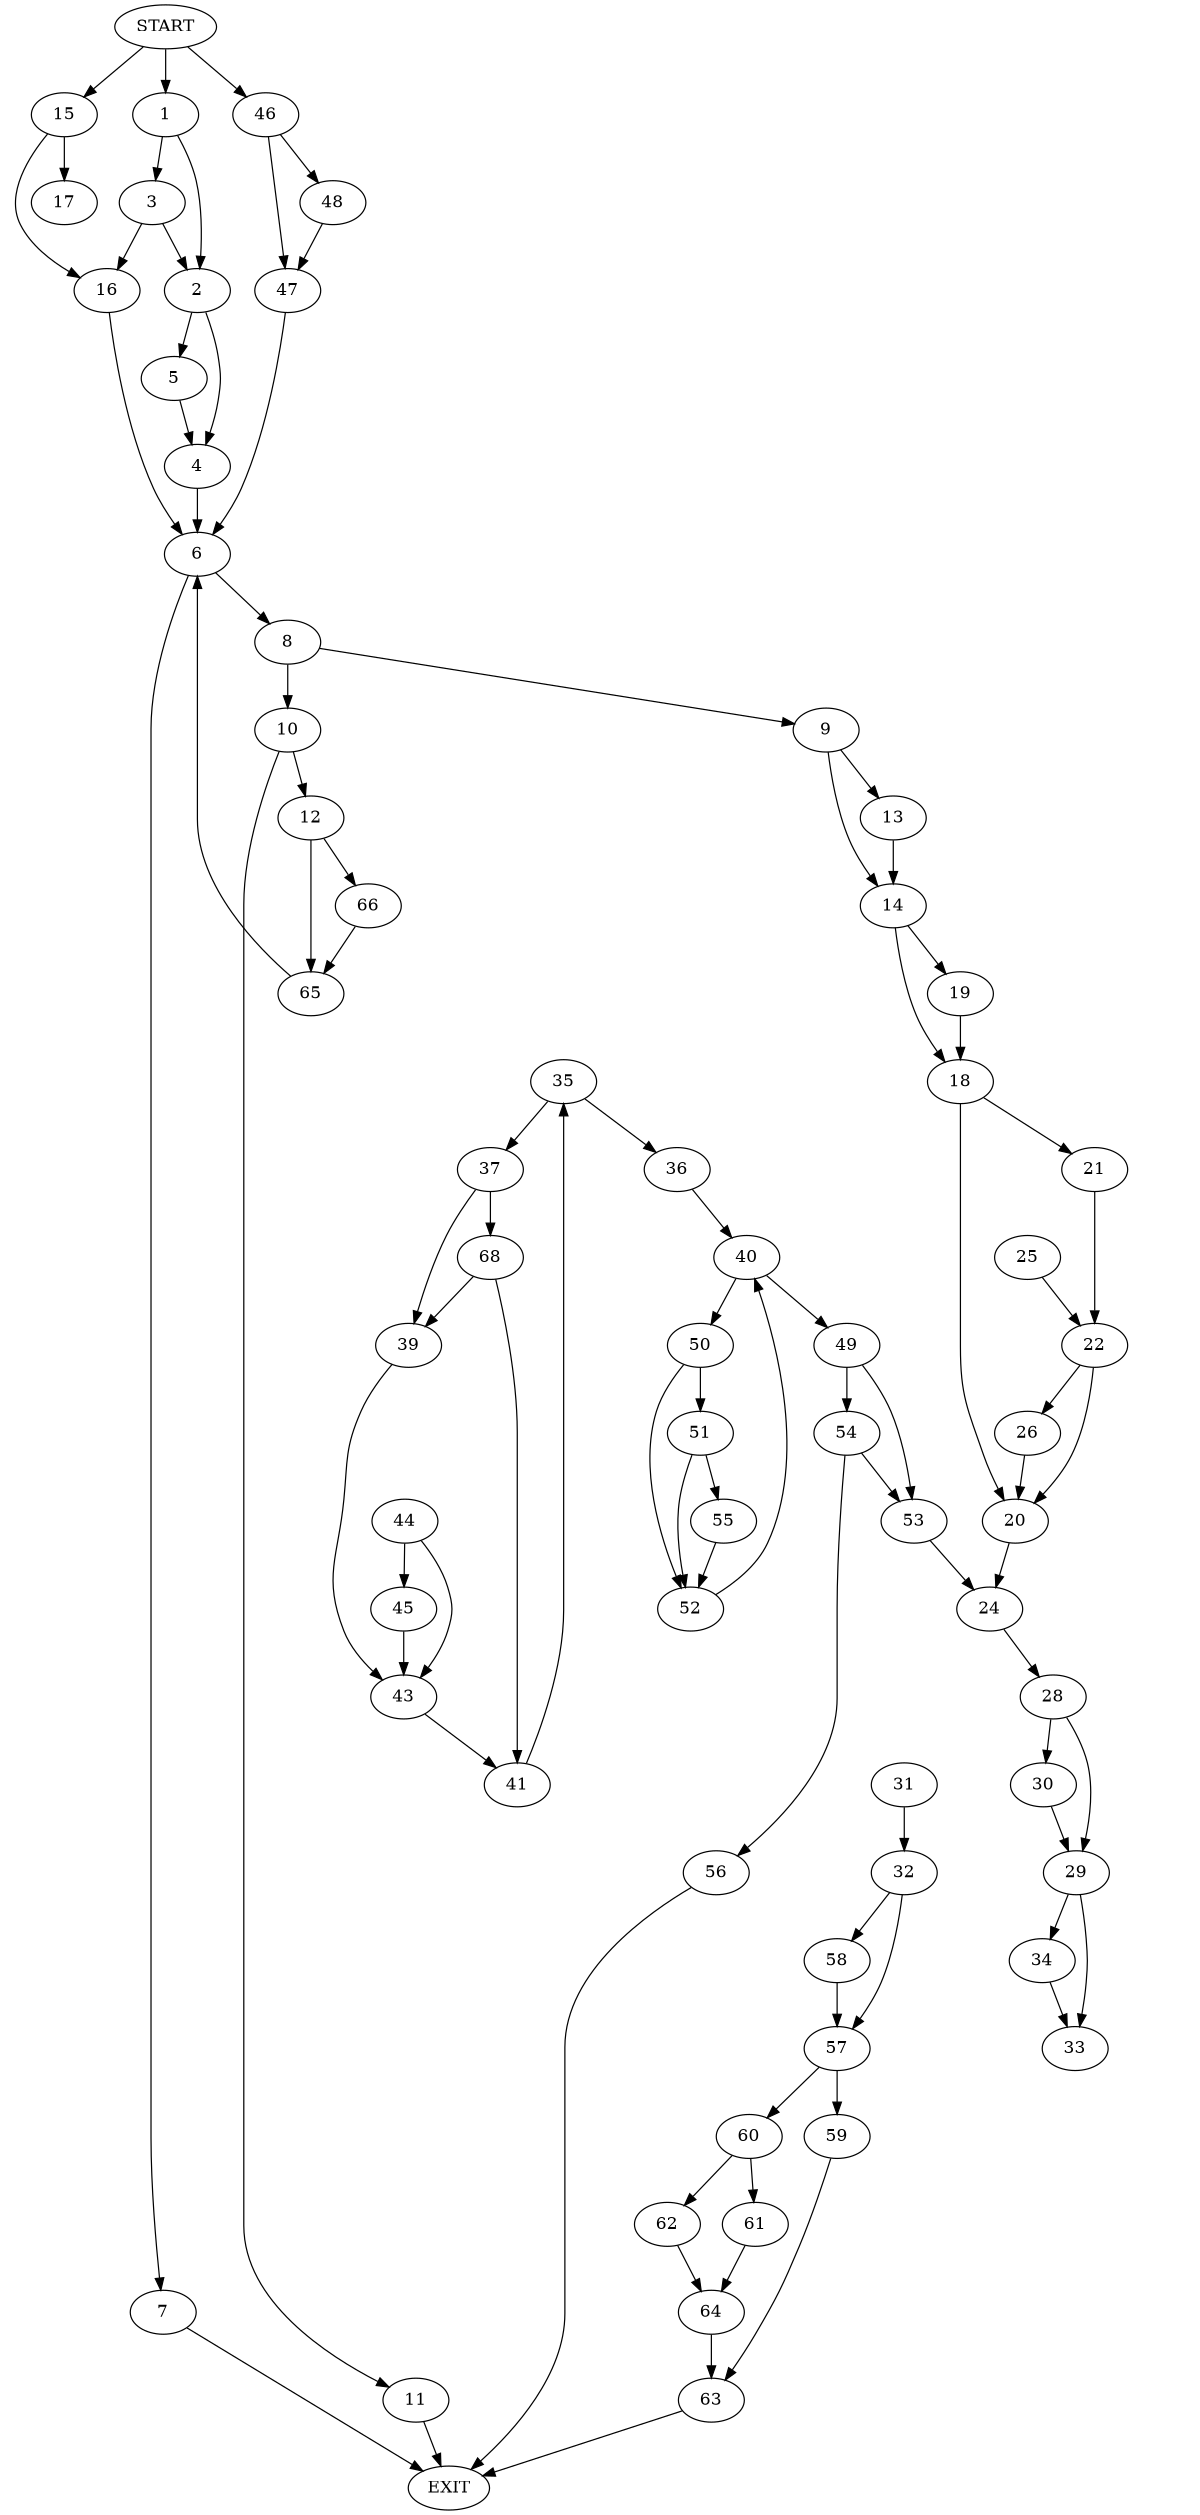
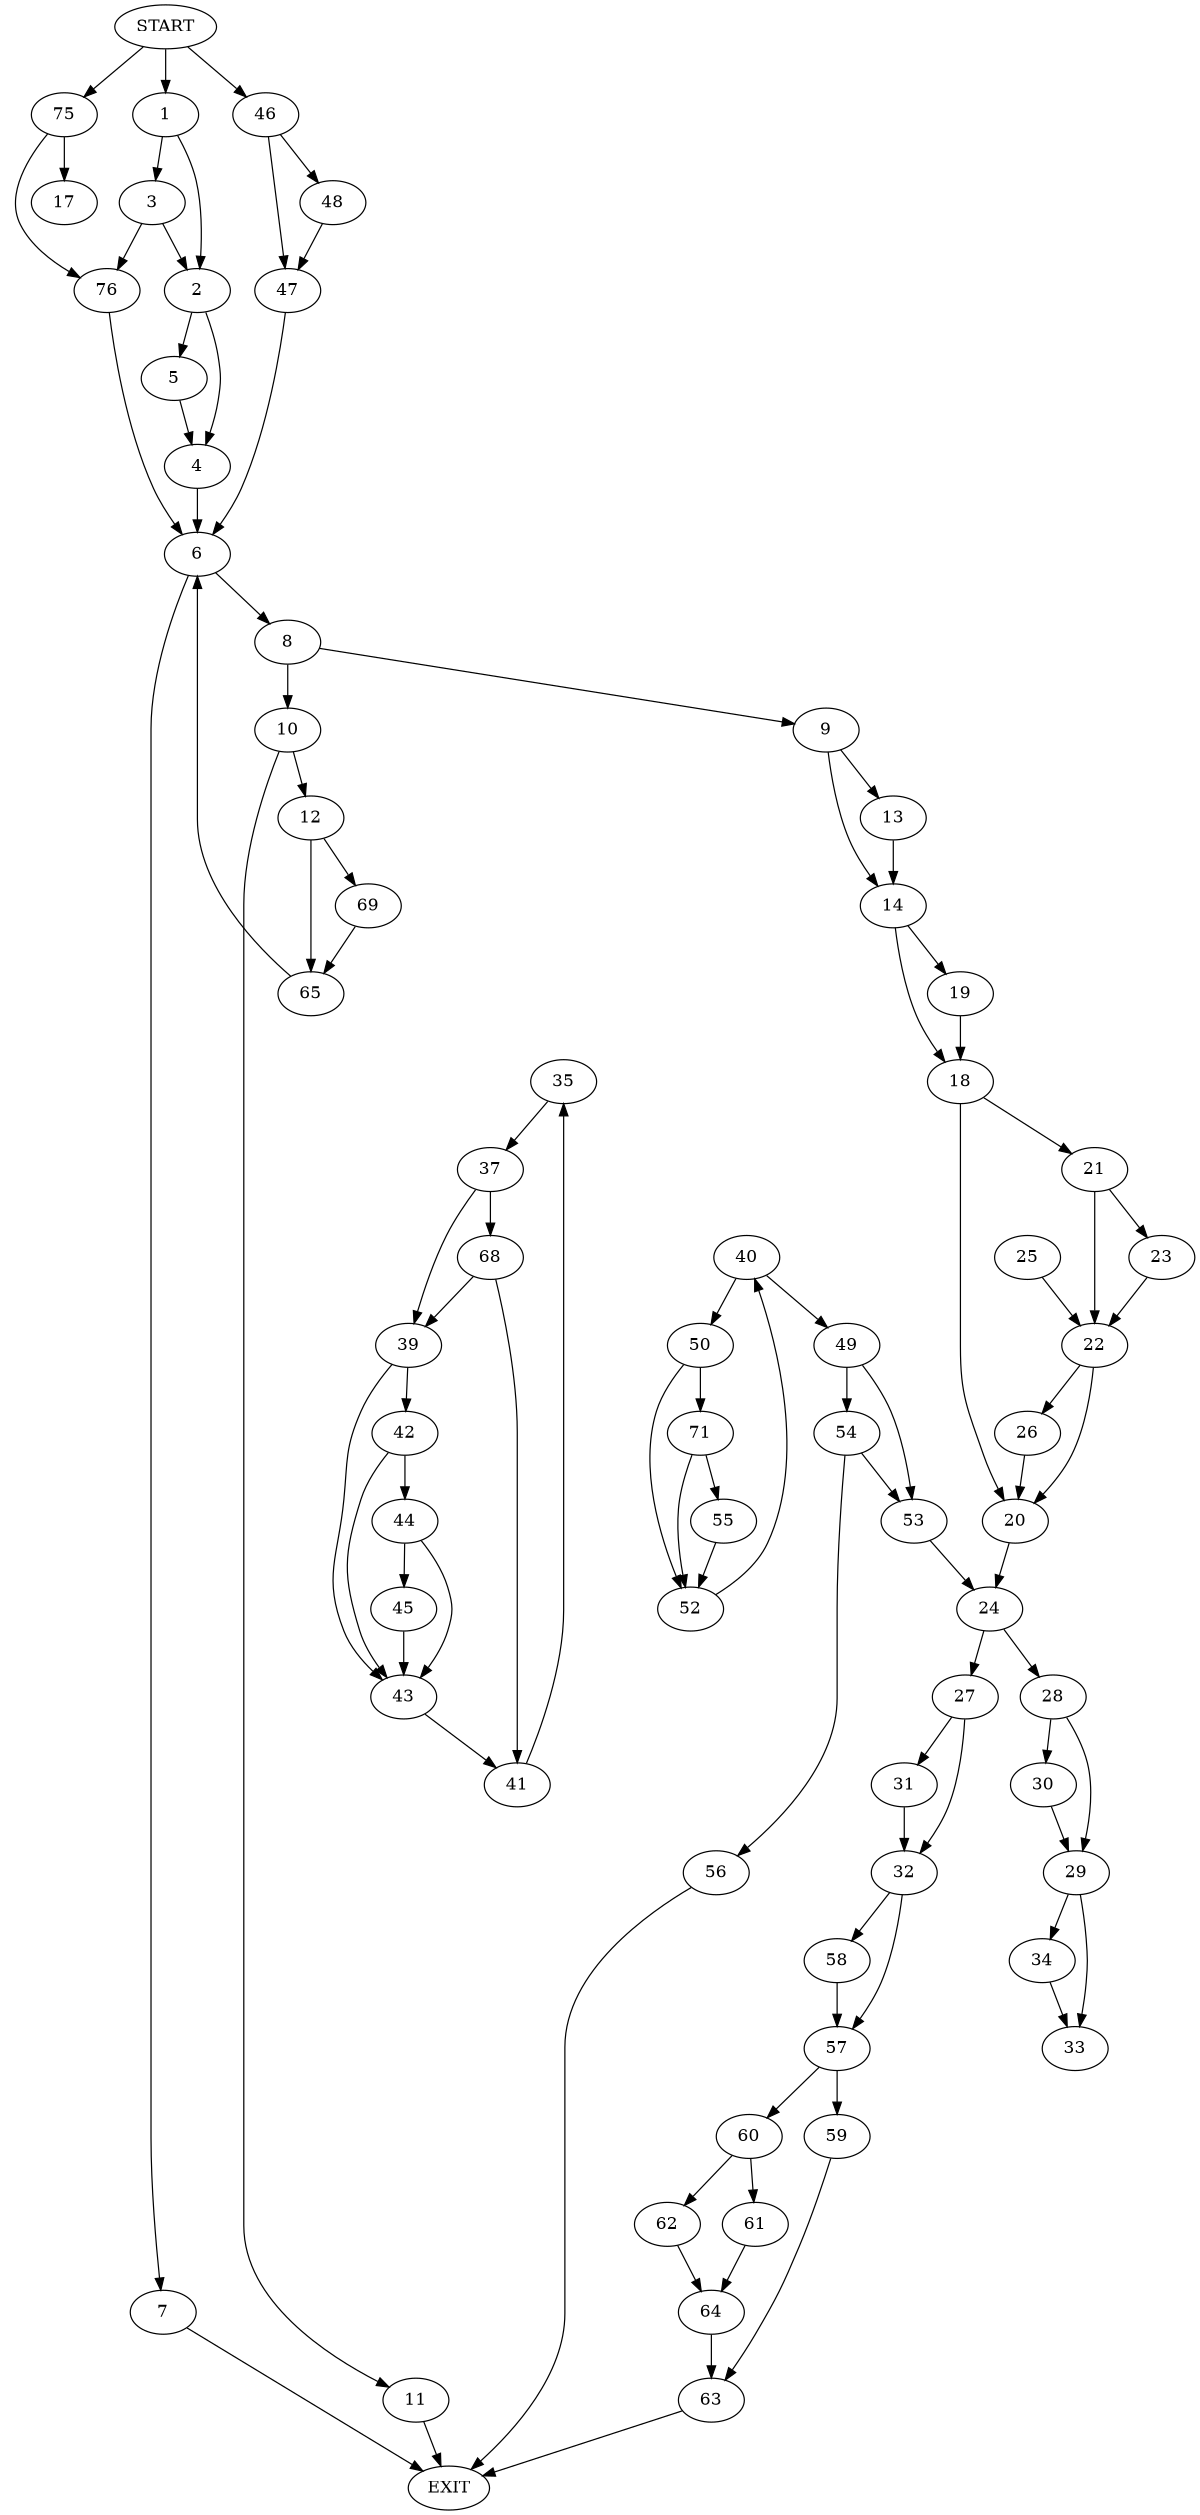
(64, 115) -> (64, 115)
(107, 291) -> (107, 291)
(368, 906) -> (368, 906)
(677, 1170) -> none
none -> (1162, 1257)
none -> (405, 1433)
(700, 1433) -> (700, 1433)
none -> (965, 1697)
